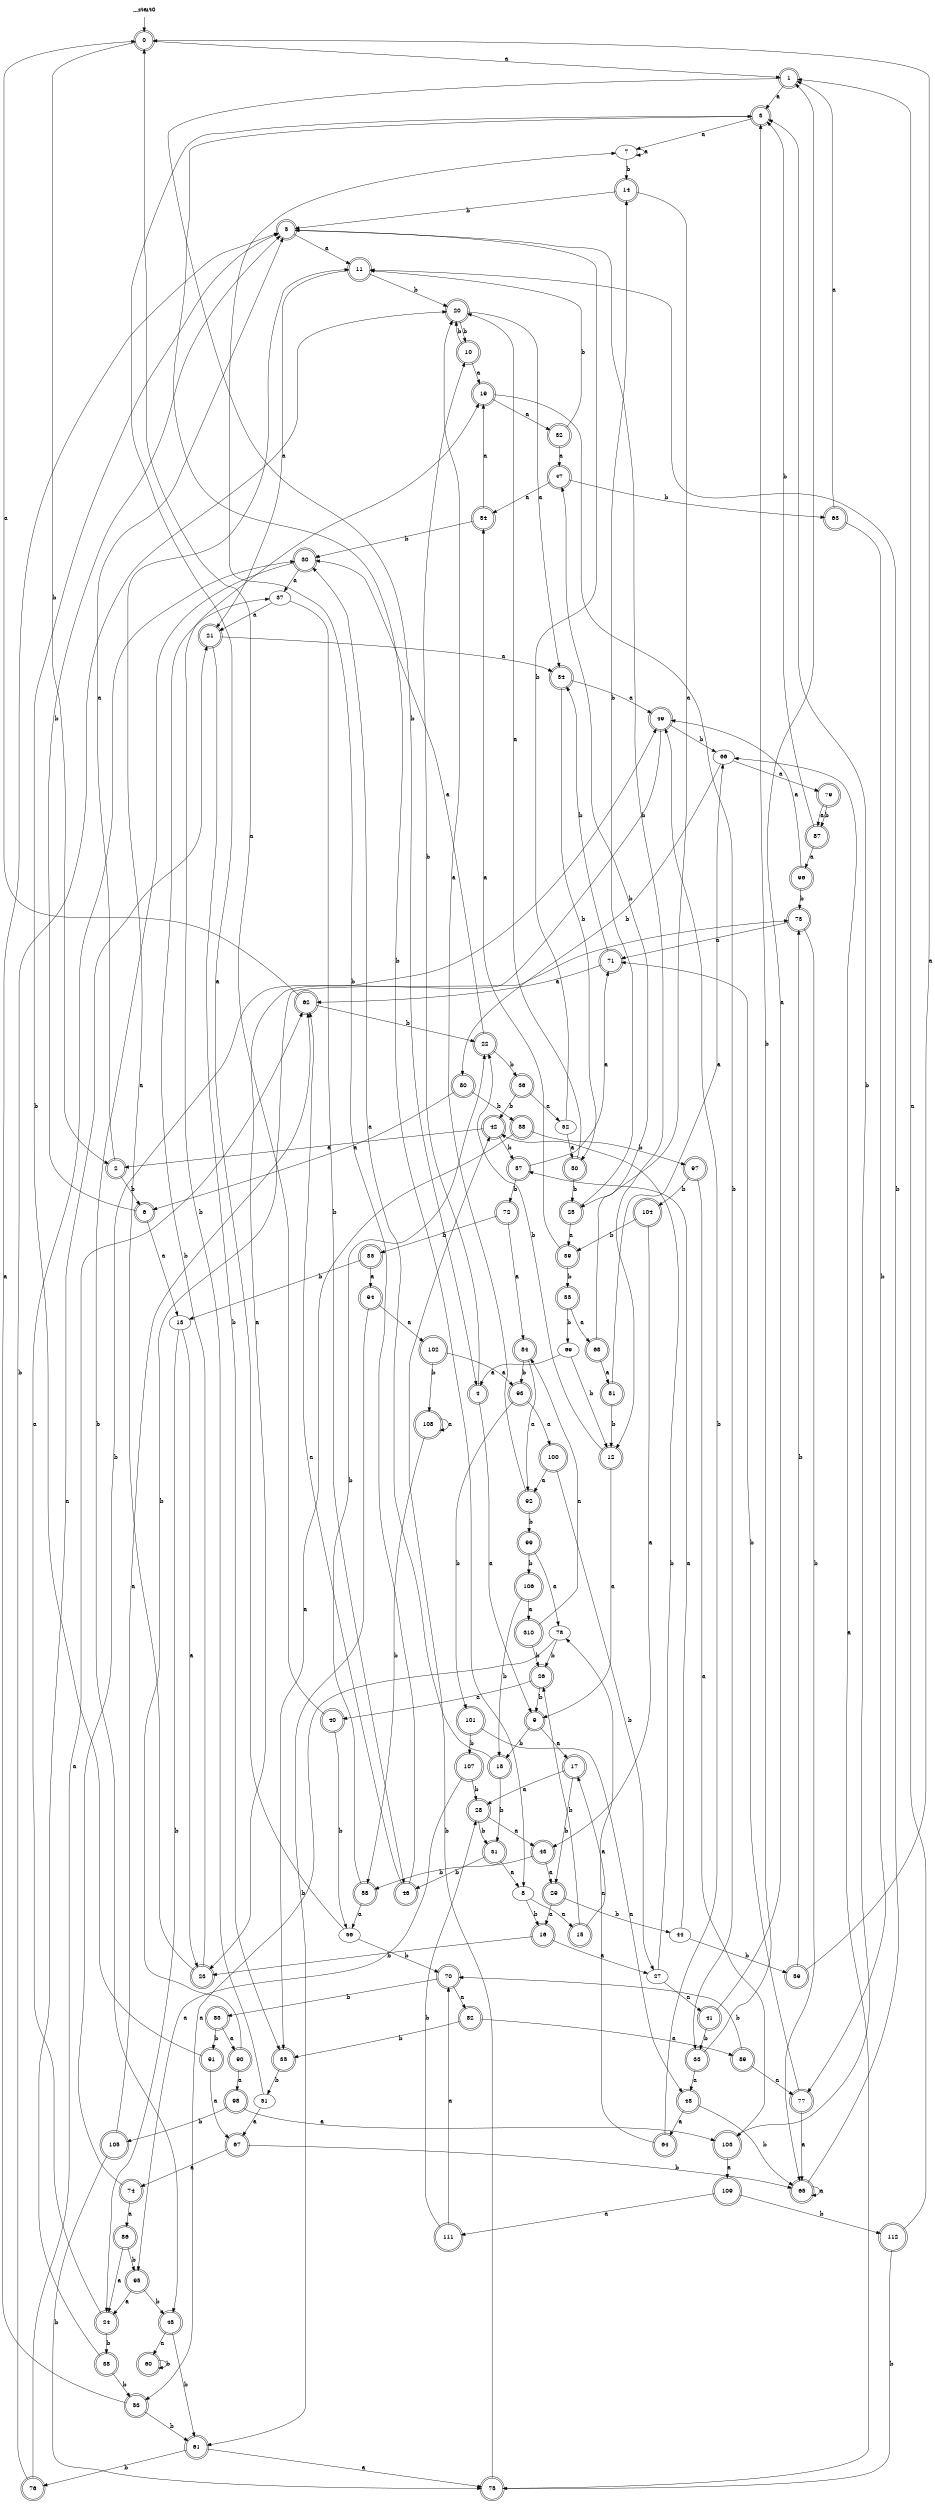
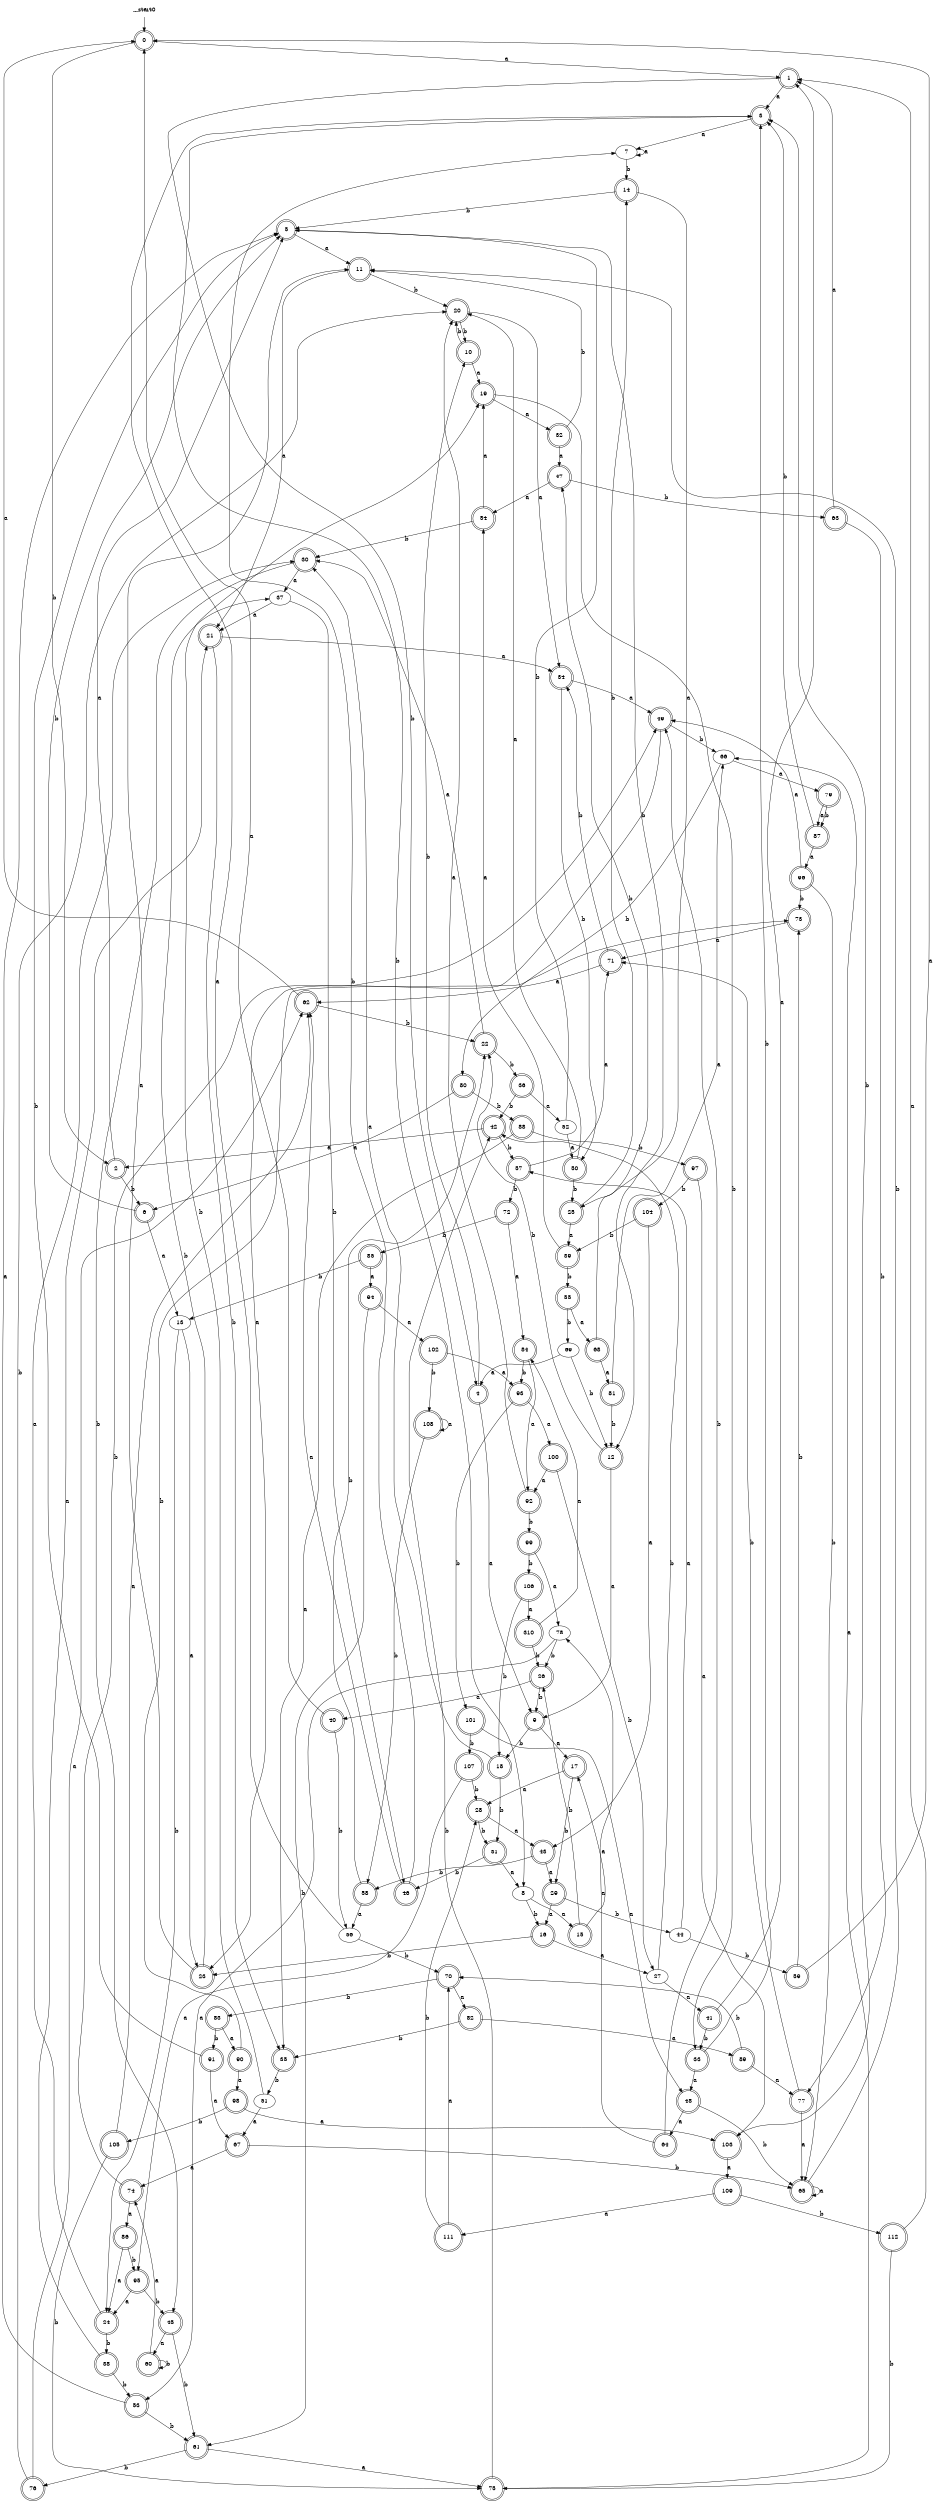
(814, 1555) -> (832, 1528)
none -> (154, 2278)
